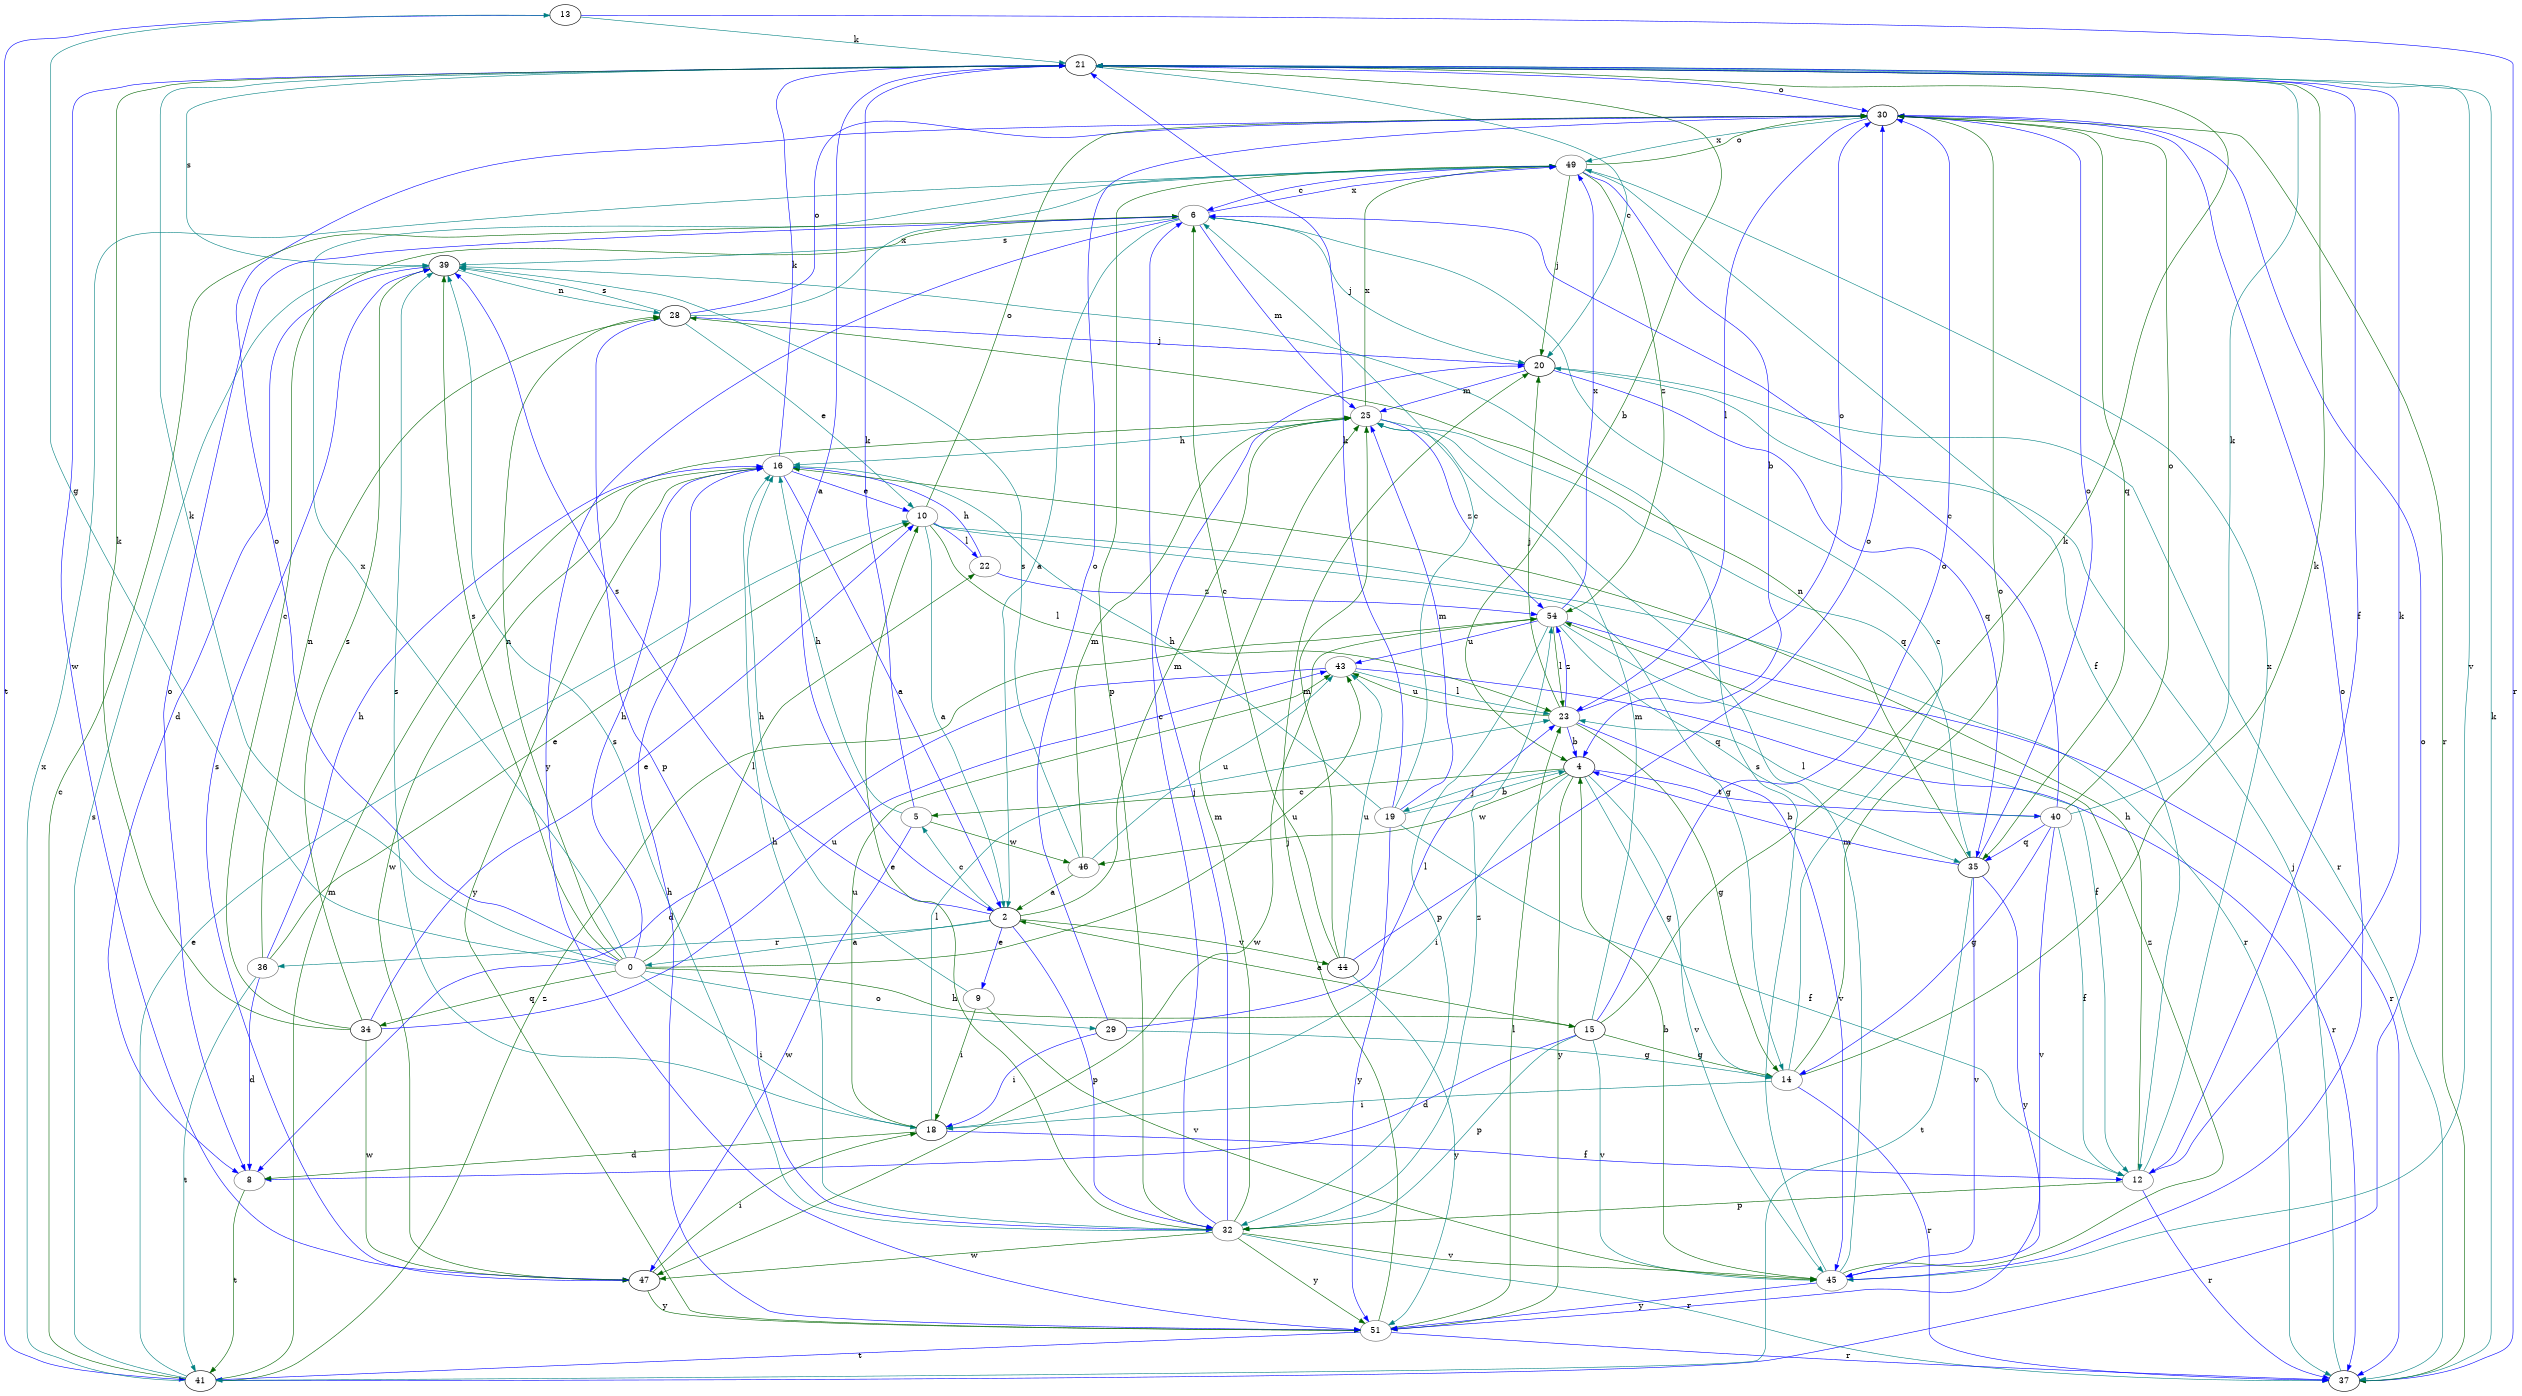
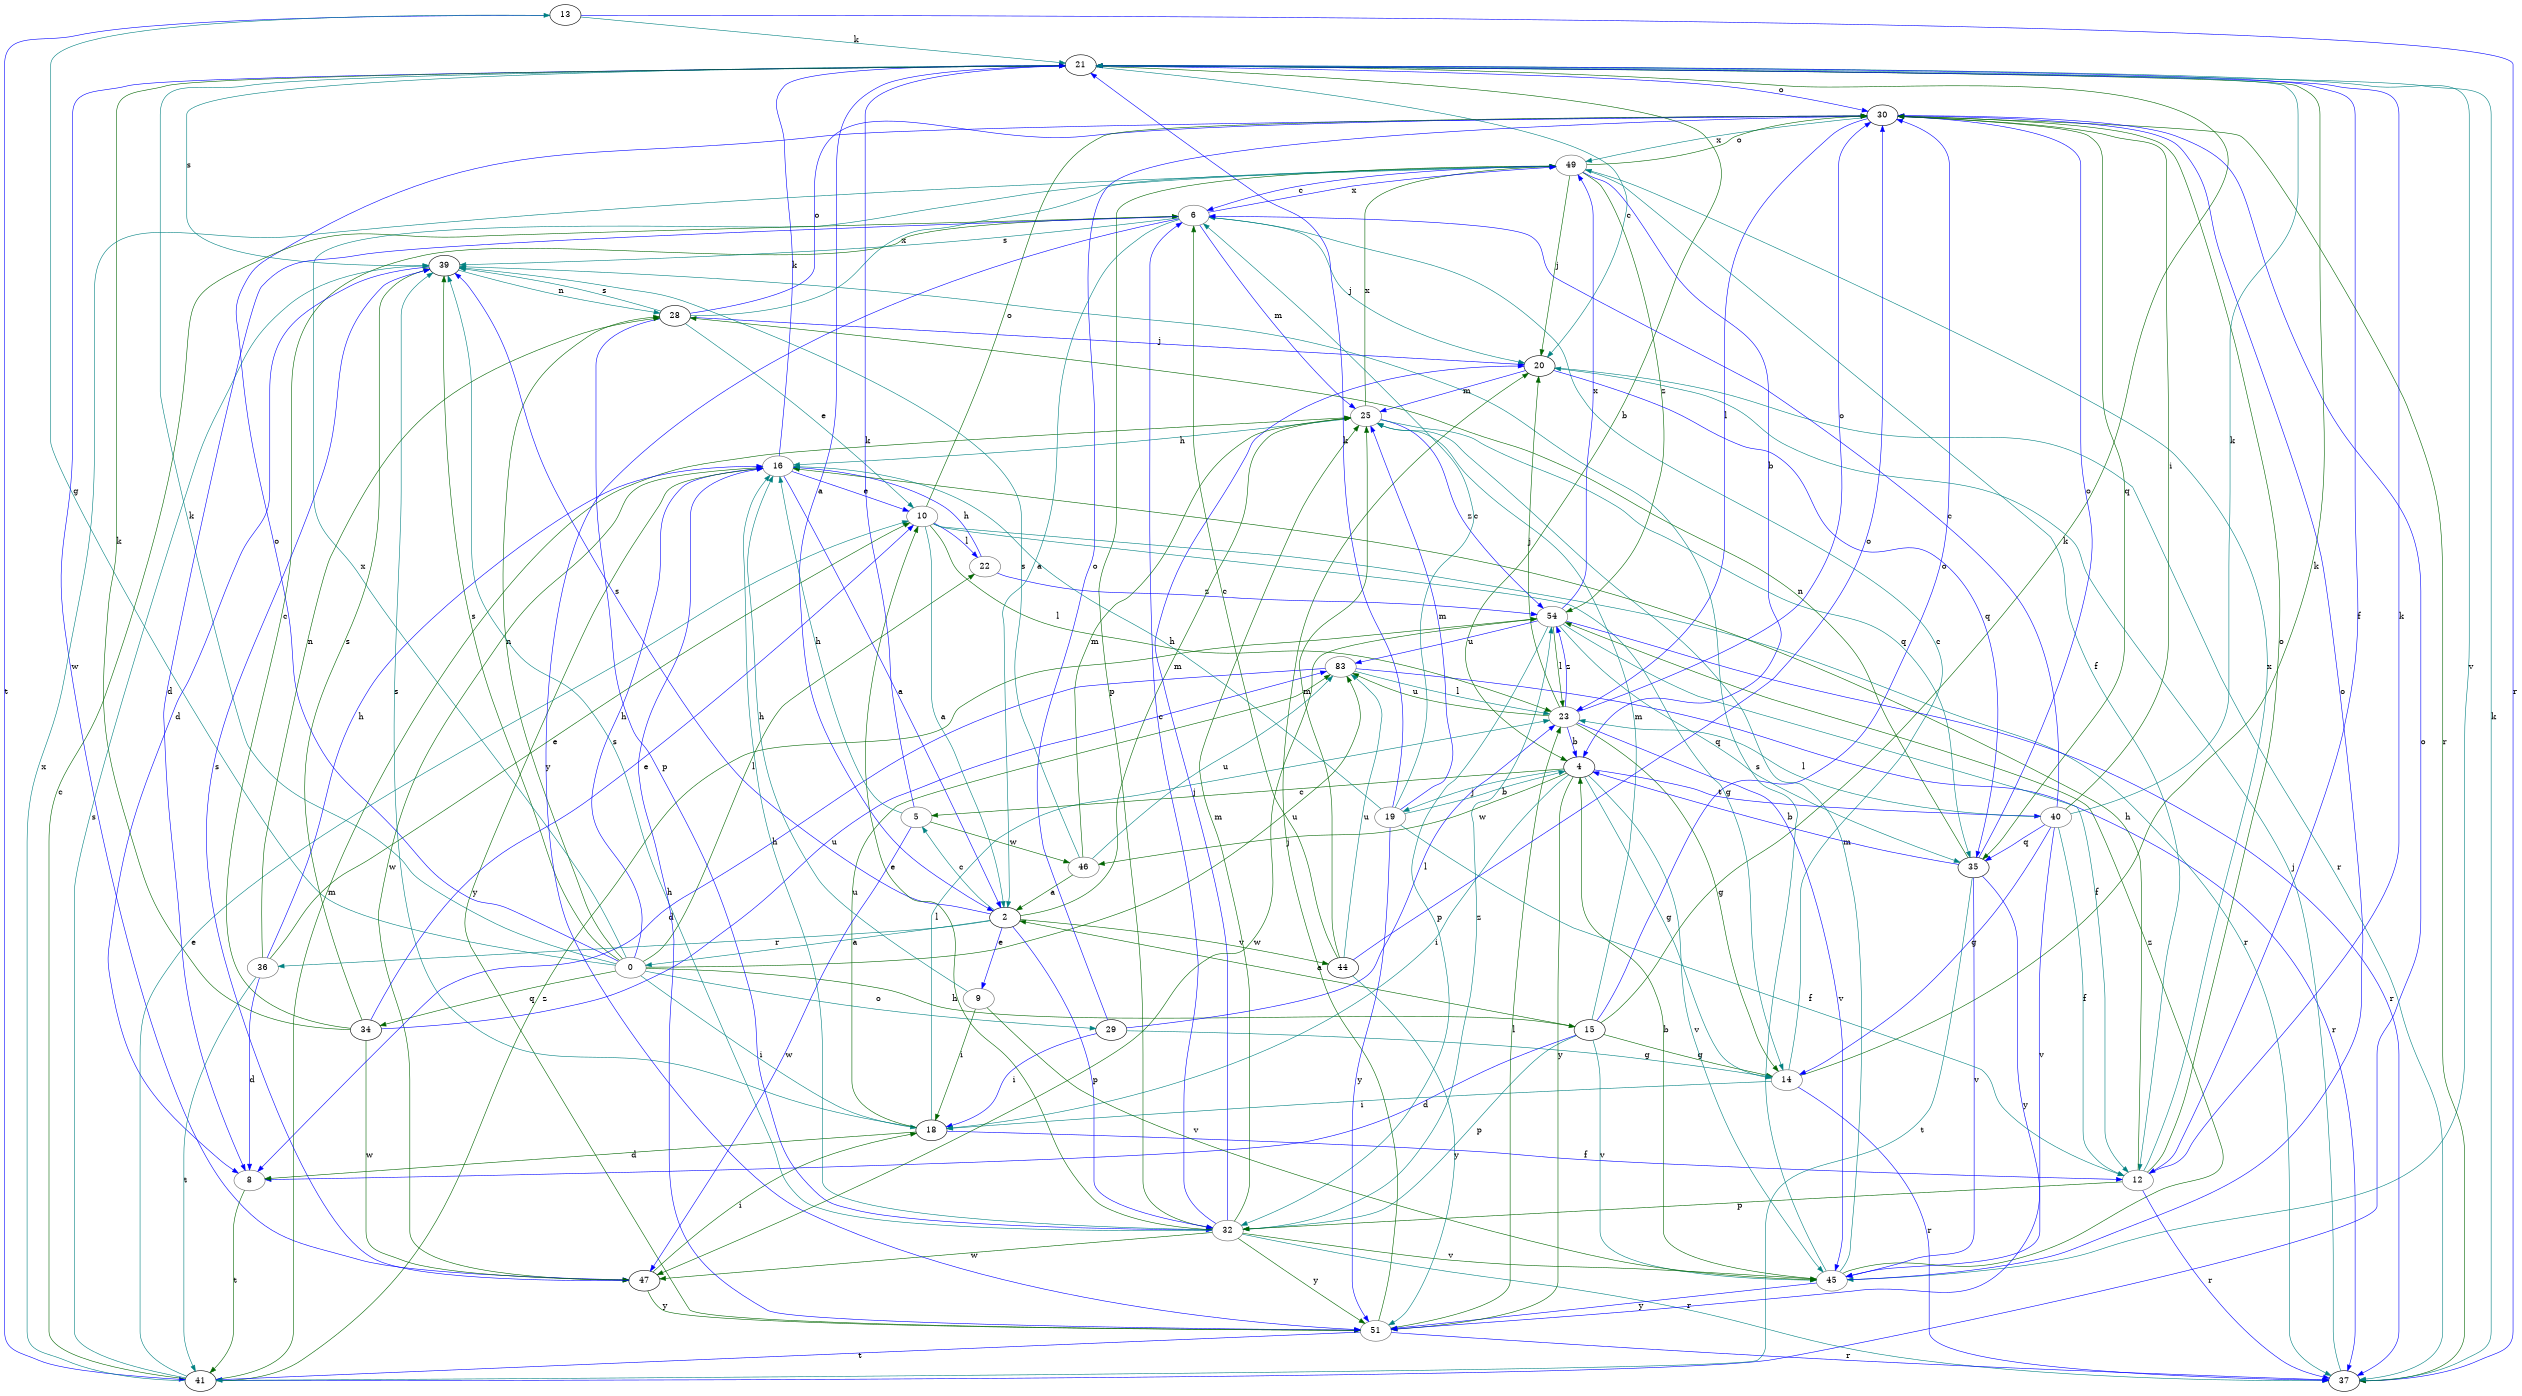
(2171, 466) -> (2171, 466)
(1999, 599) -> (2275, 528)
(1341, 667) -> (1341, 667)
(170, 692) -> (170, 692)
